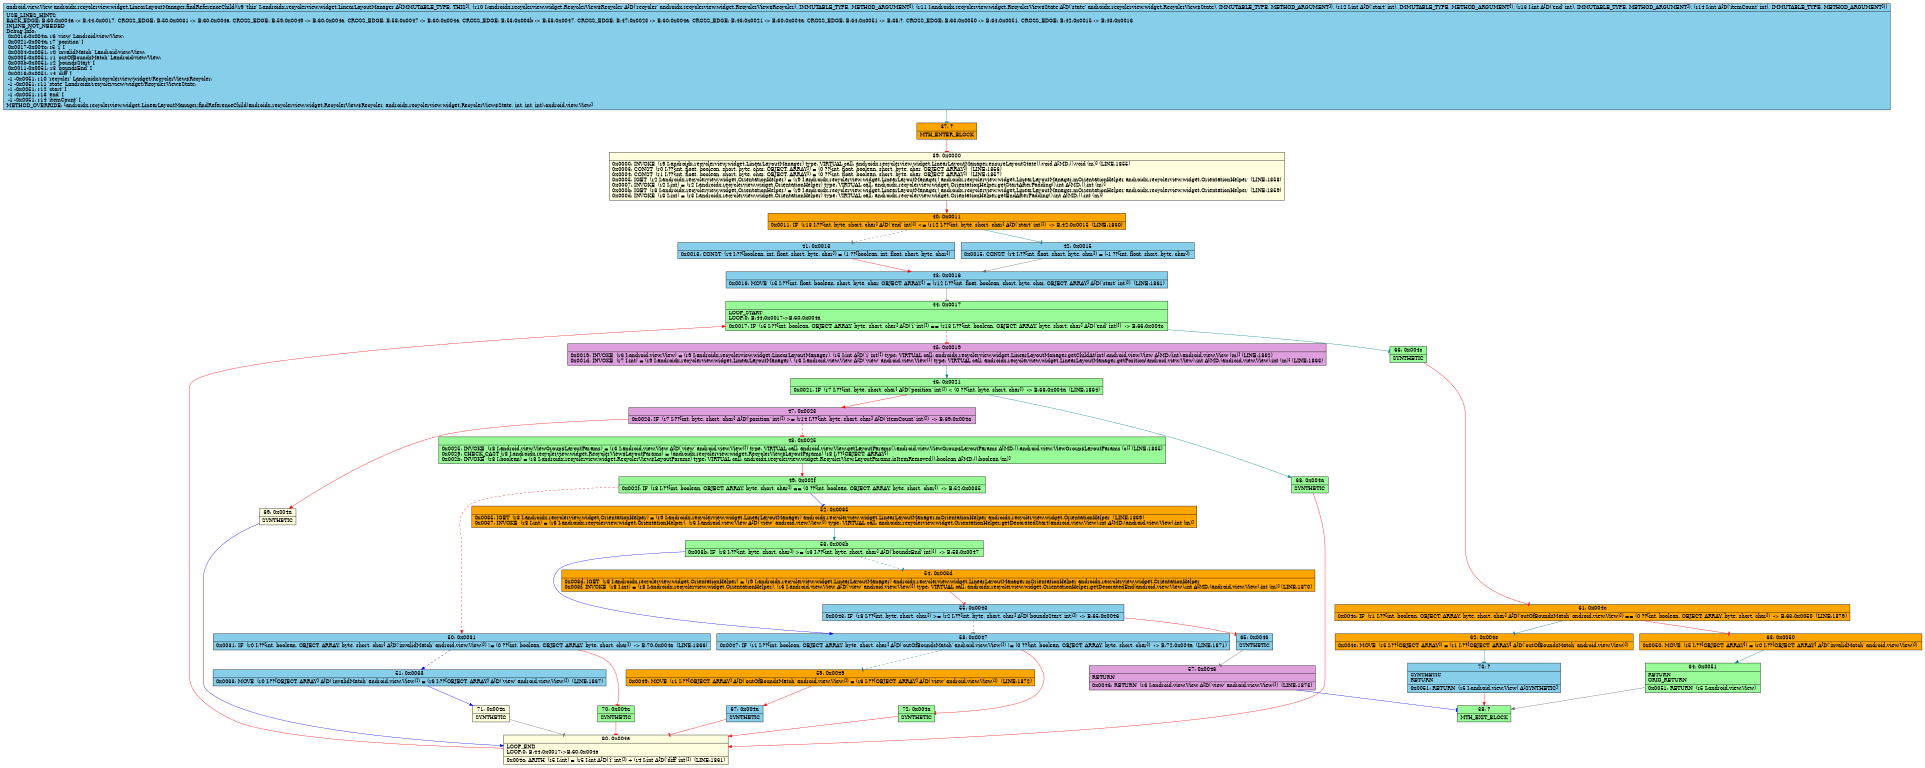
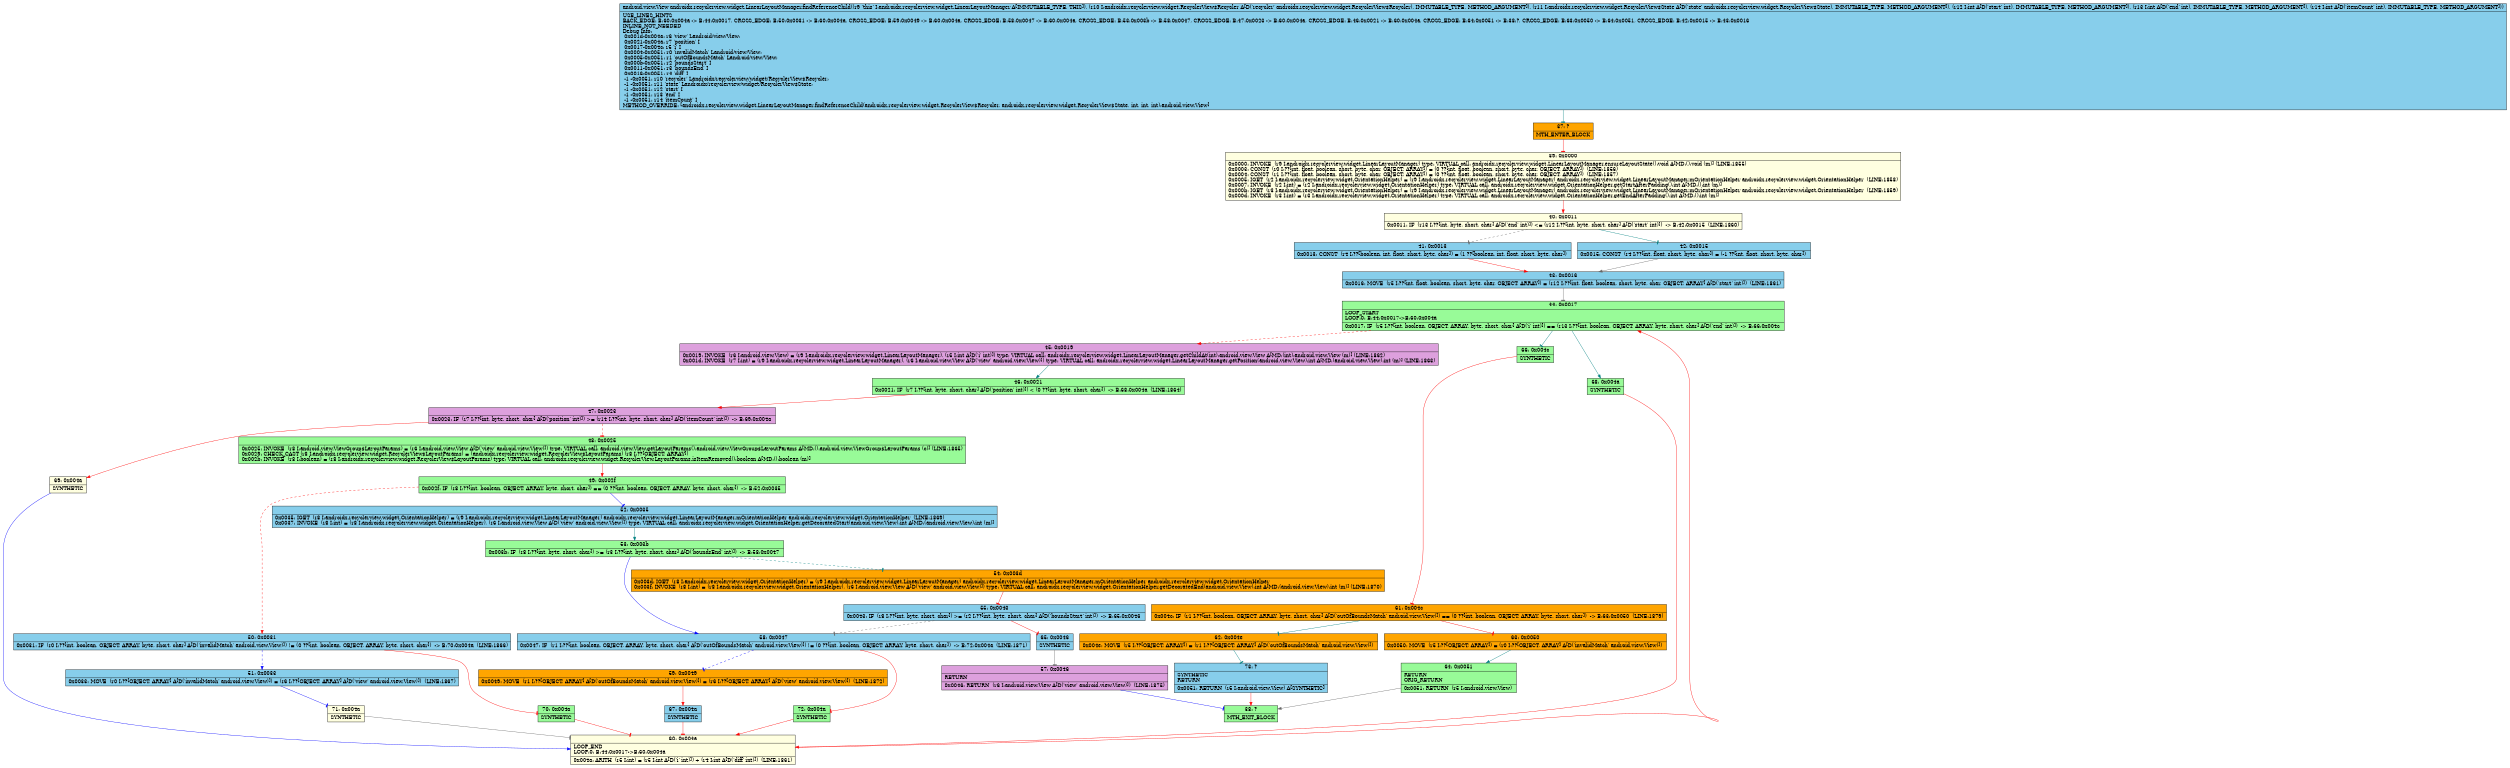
(947, 221) -> (1563, 221)
(947, 336) -> (1286, 337)
(1140, 429) -> (1585, 353)
(834, 517) -> (635, 517)
(903, 660) -> (729, 660)
(449, 695) -> (303, 696)
